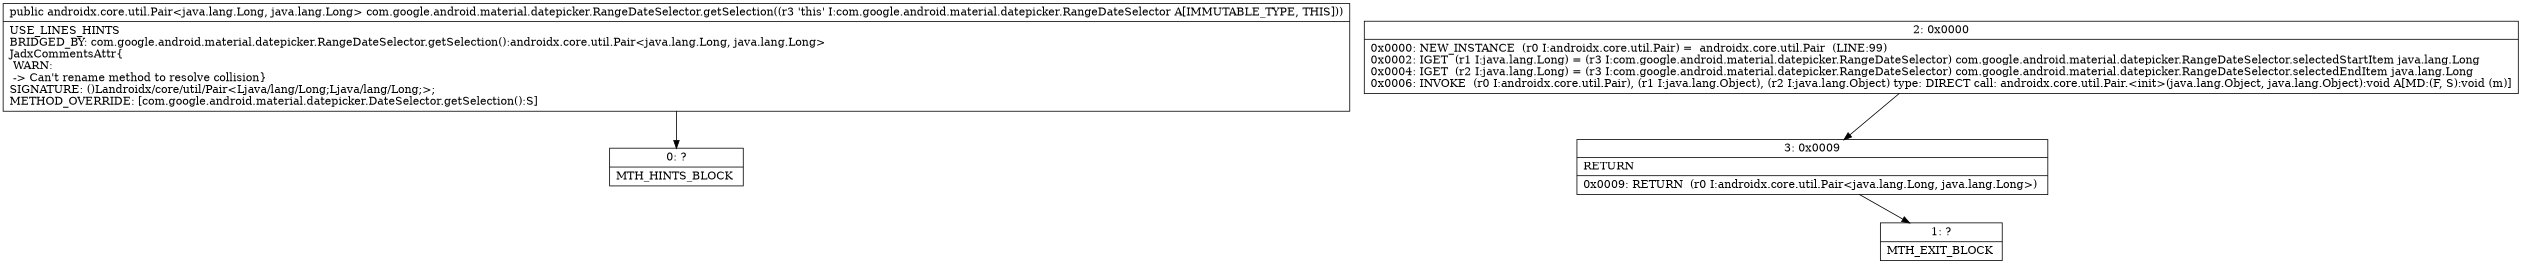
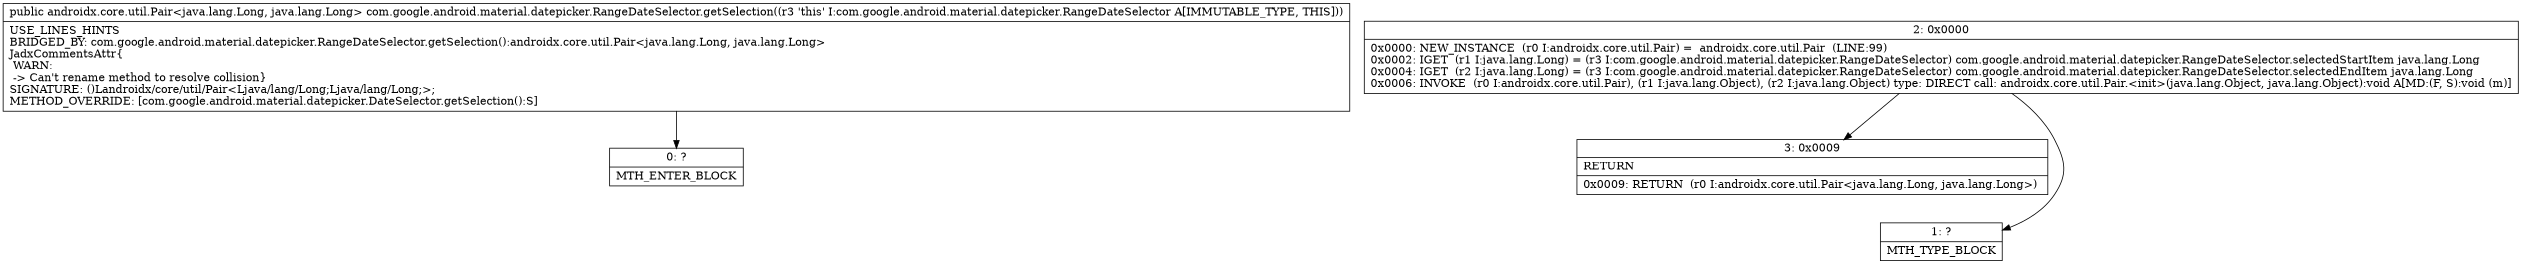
(674, 176) -> (676, 176)
(1881, 207) -> (2063, 163)
(1940, 251) -> (1941, 251)
